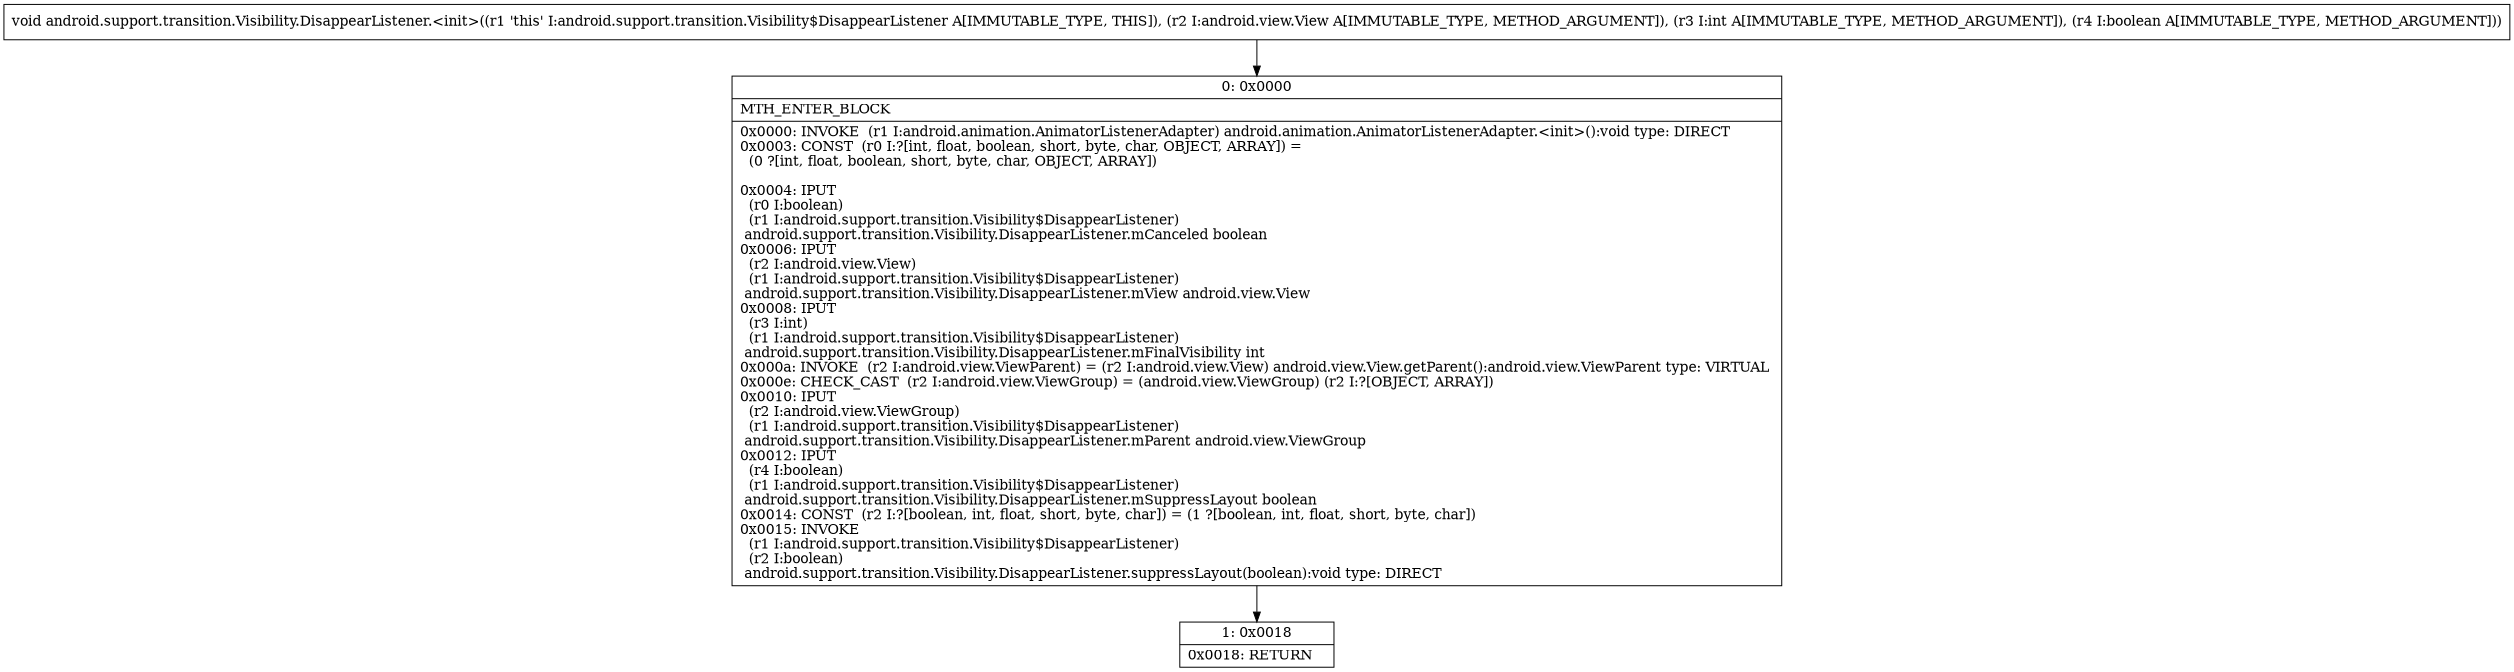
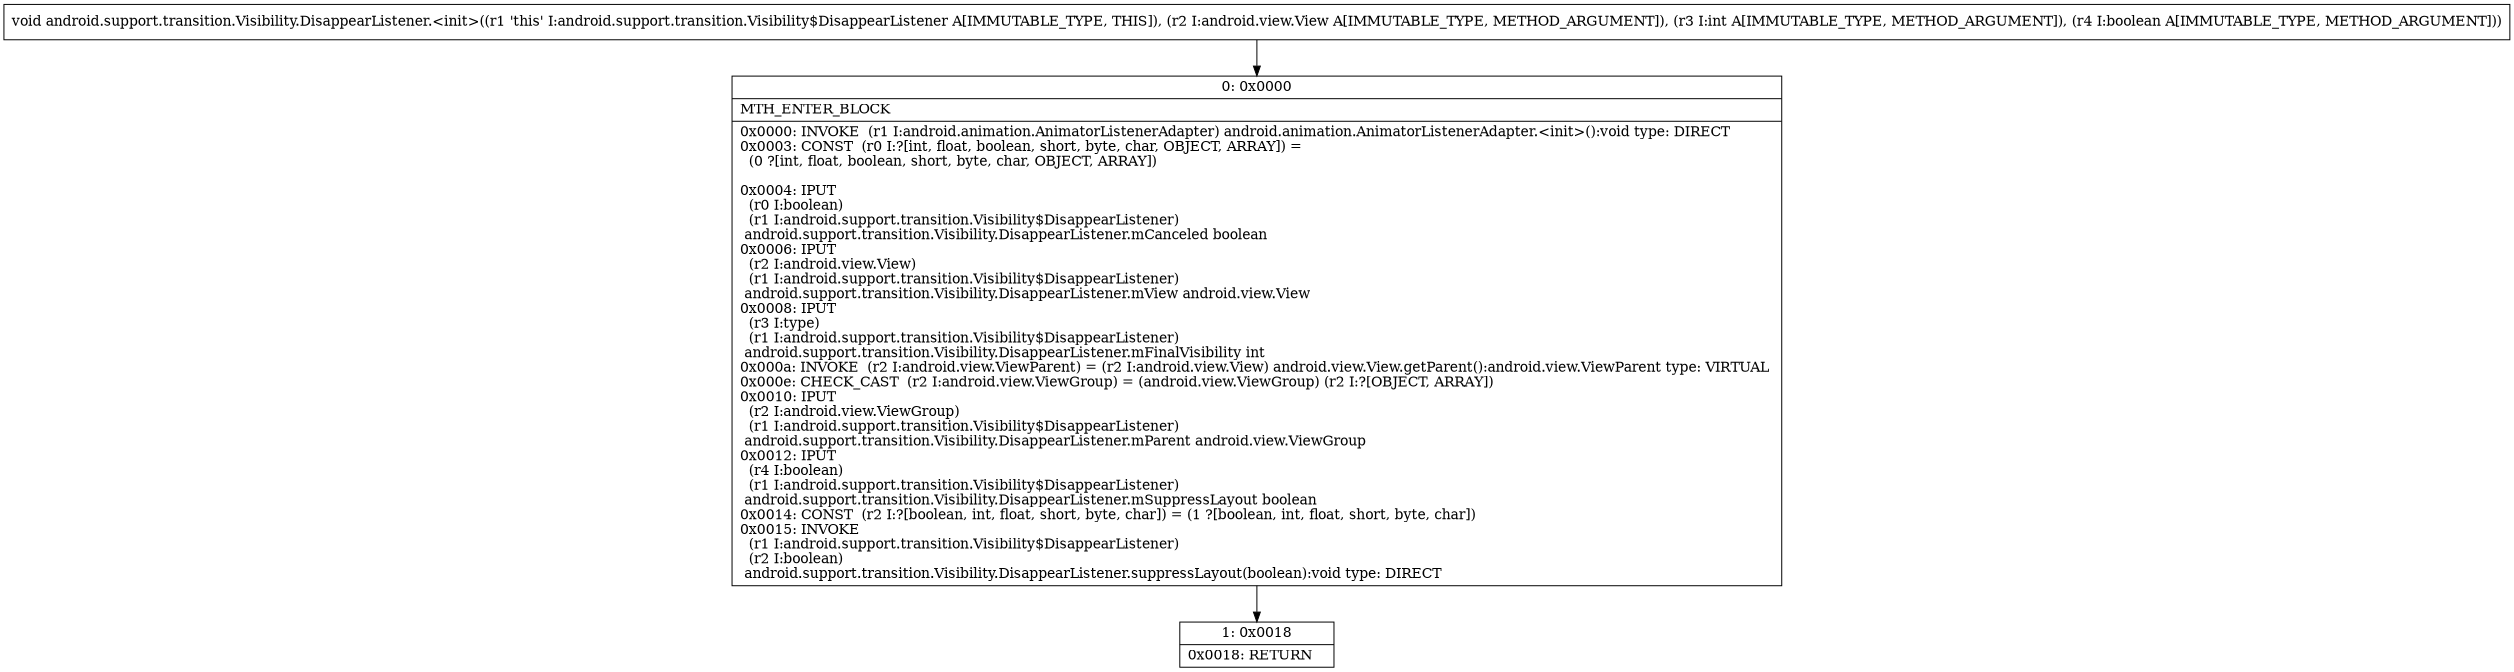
(774, 324) -> (780, 324)
